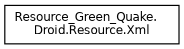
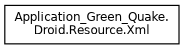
(92, 25) -> (92, 25)
